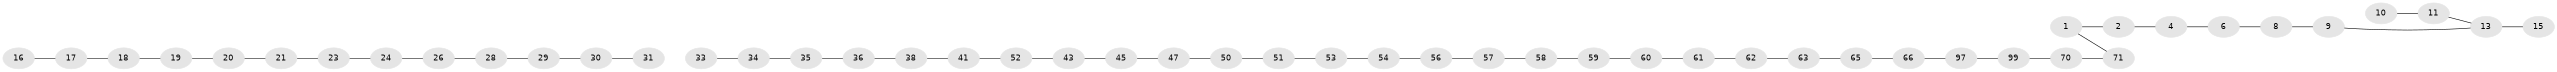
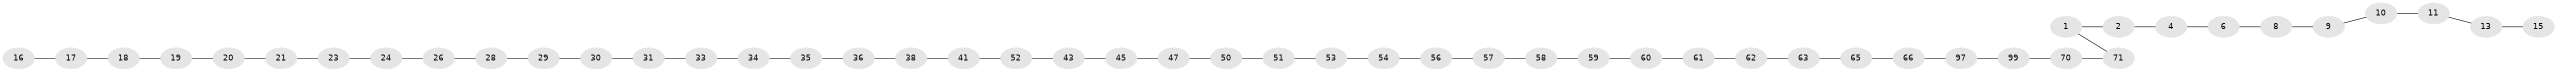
(2407, 30) -> (2355, 20)
none -> (675, 58)
